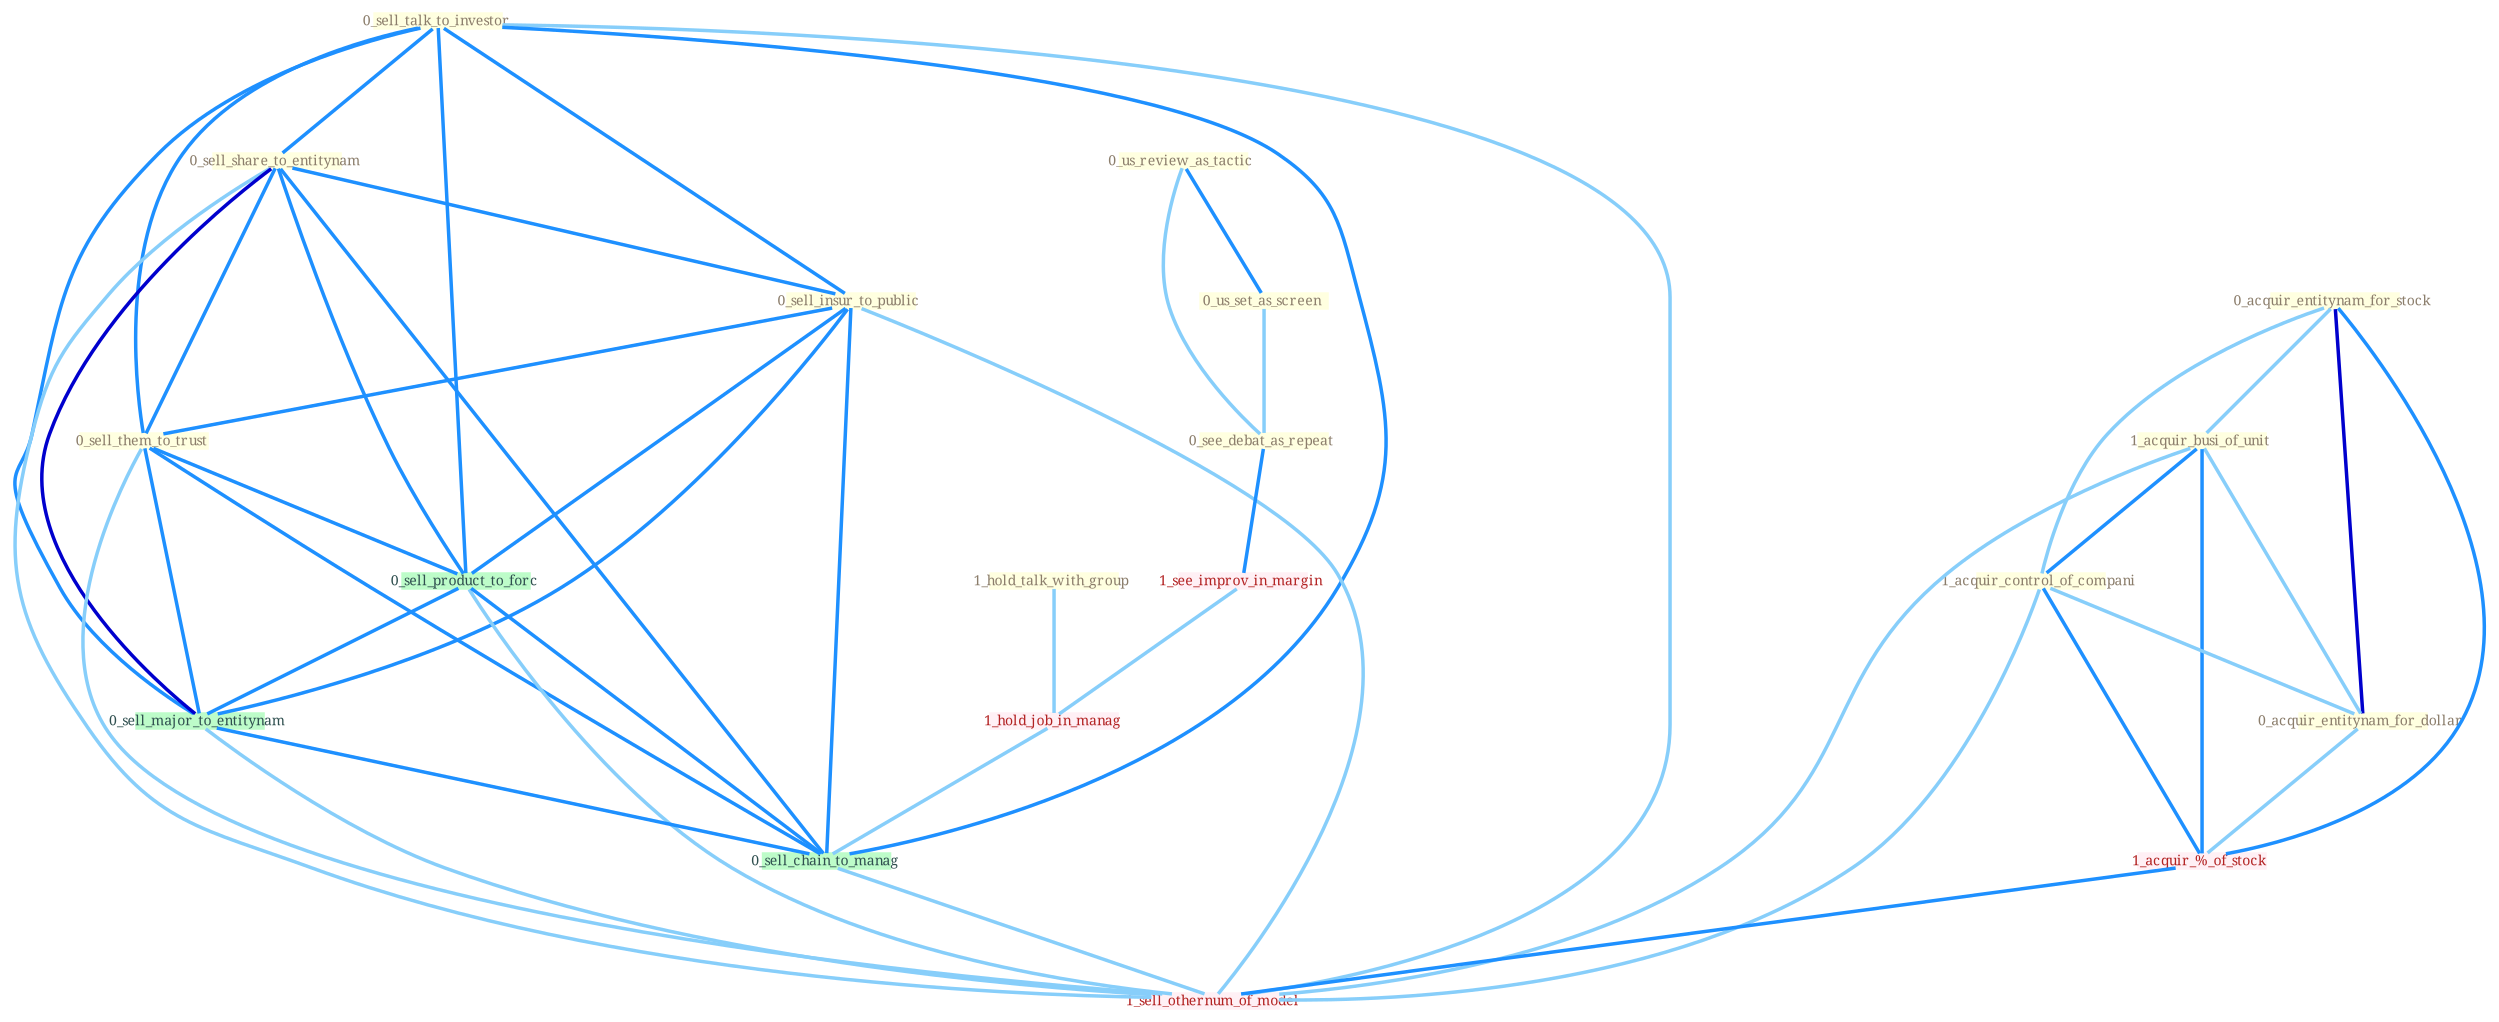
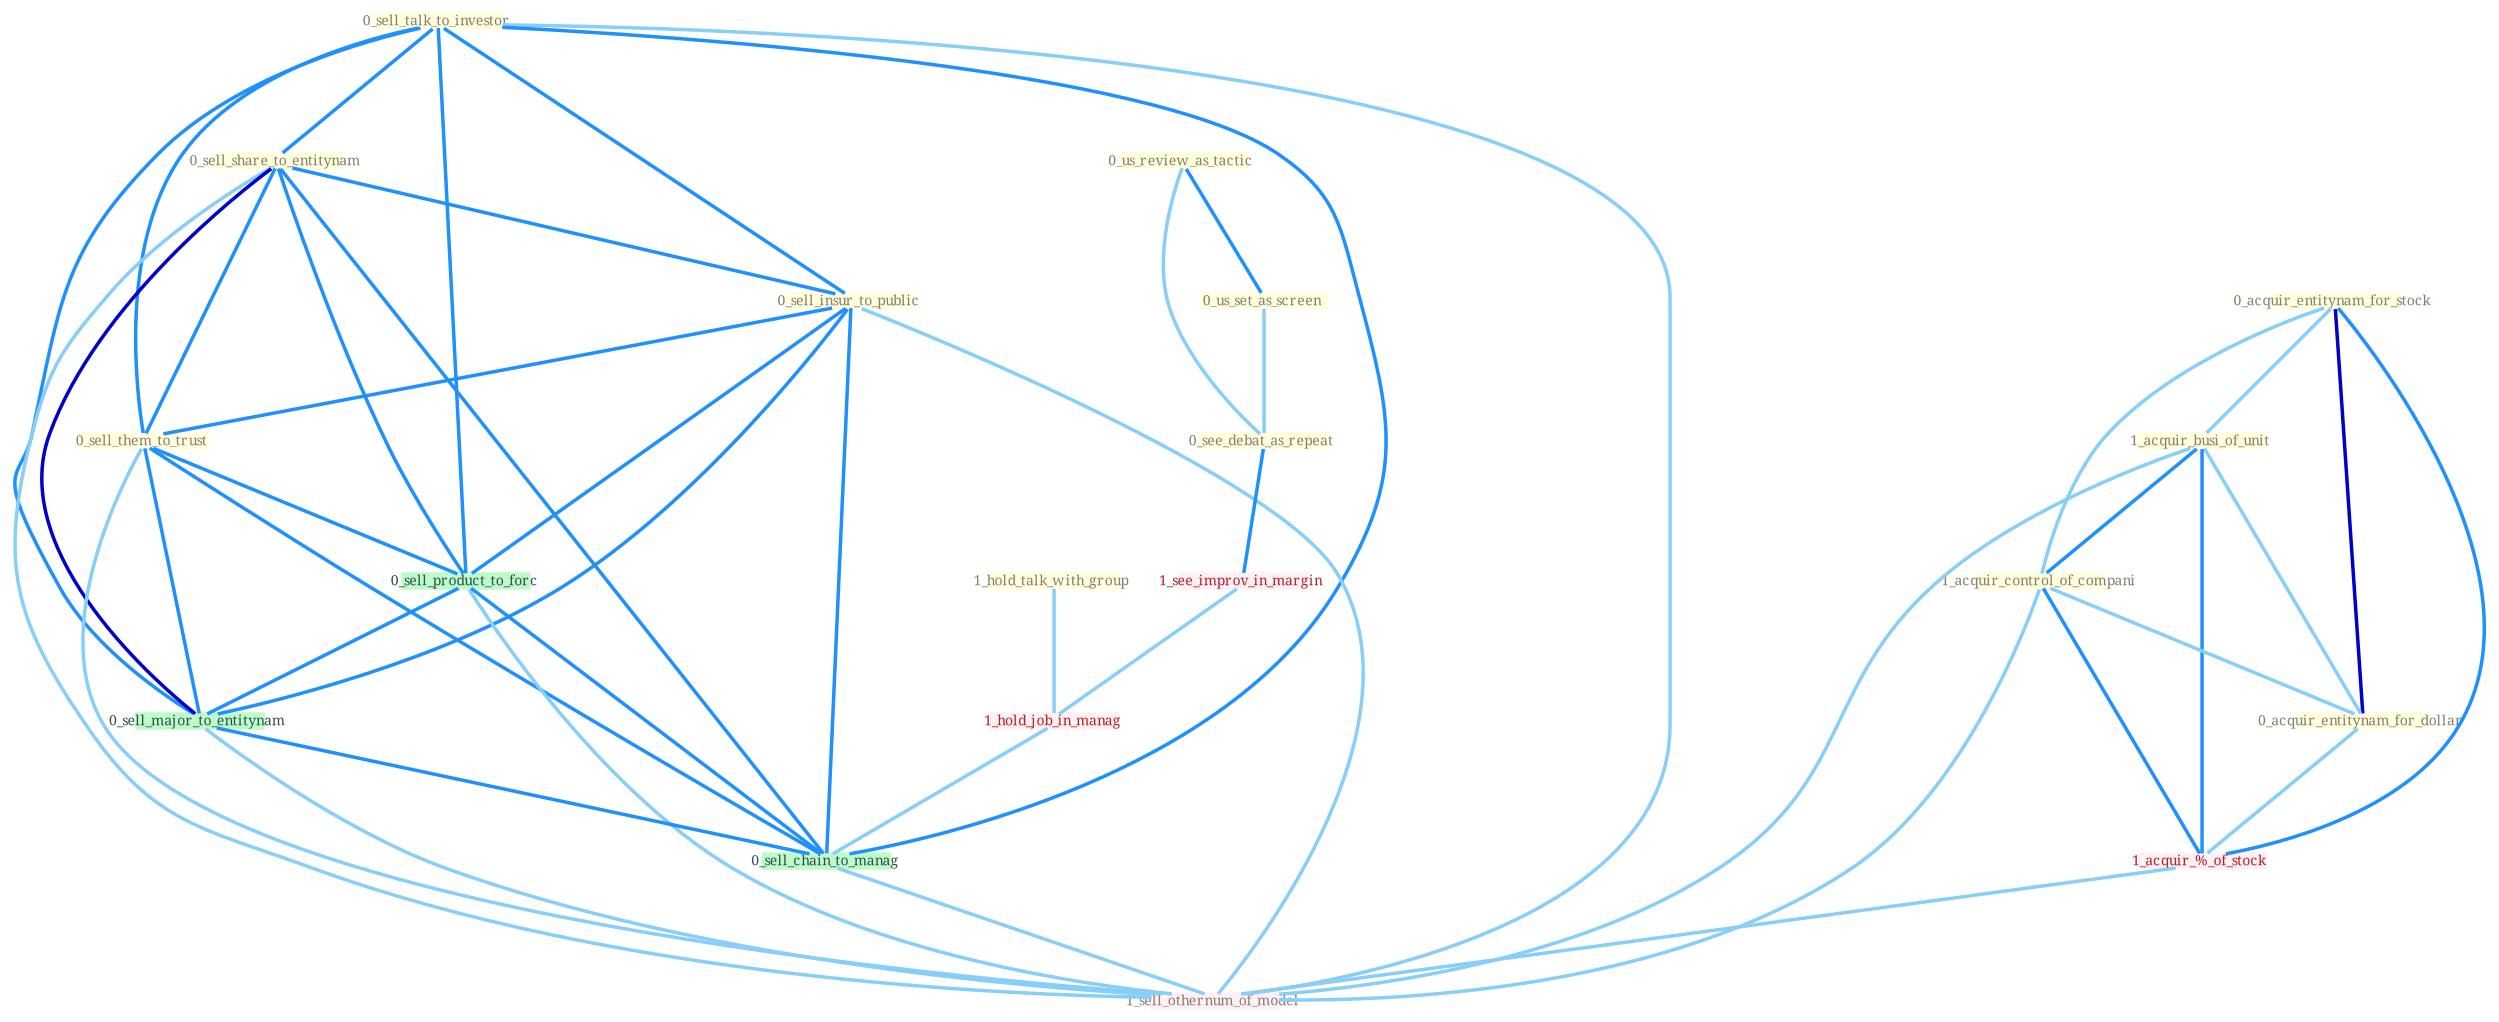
(1825, 915) -> (1825, 915)
(1215, 1001) -> (1215, 1001)
